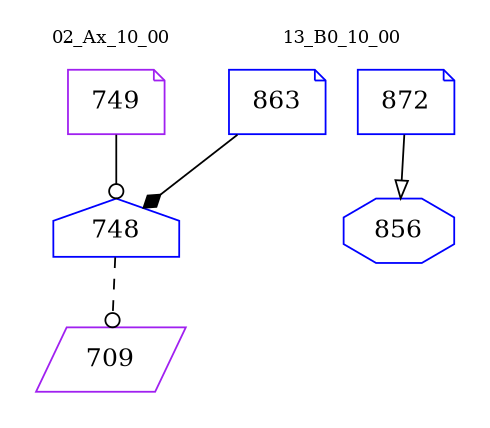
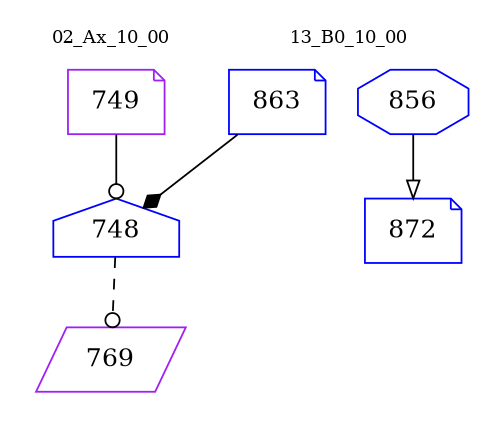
(403, 158) -> (413, 158)
(111, 360) -> (111, 360)
